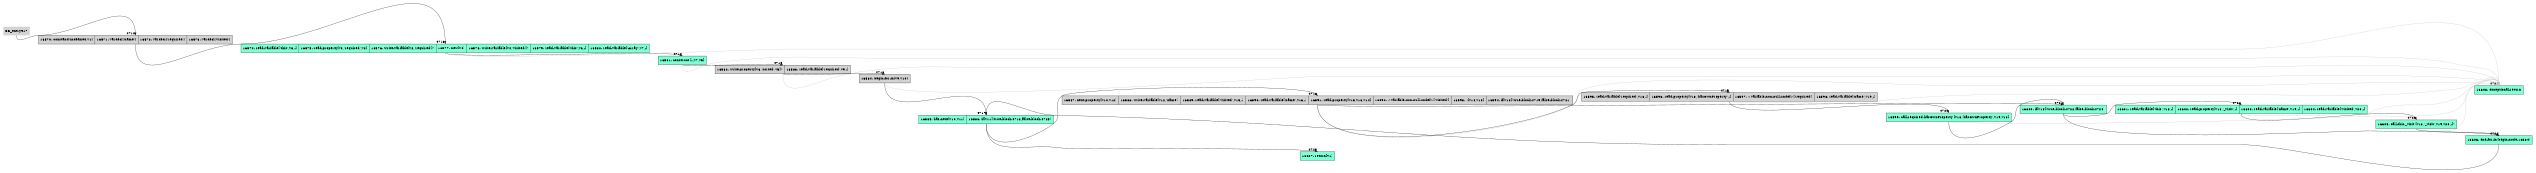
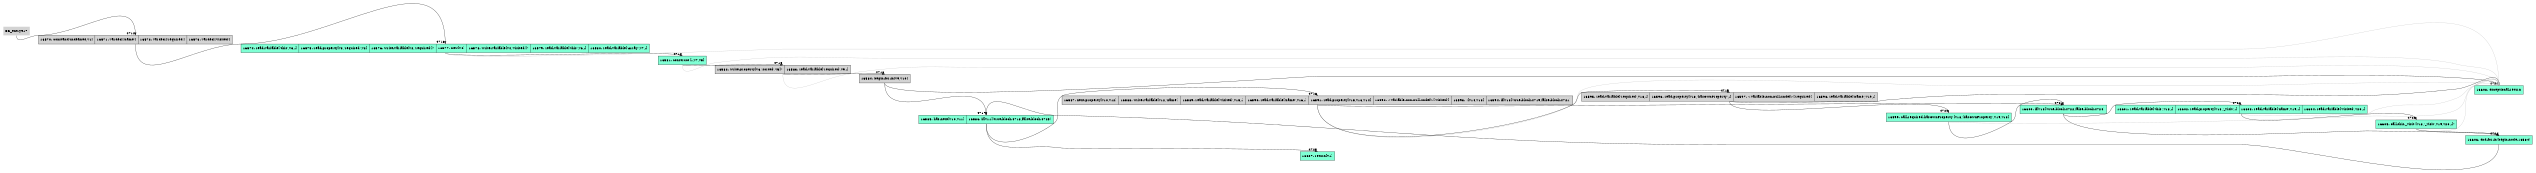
(1691, 76) -> (1691, 76)
(2116, 95) -> (2116, 95)
